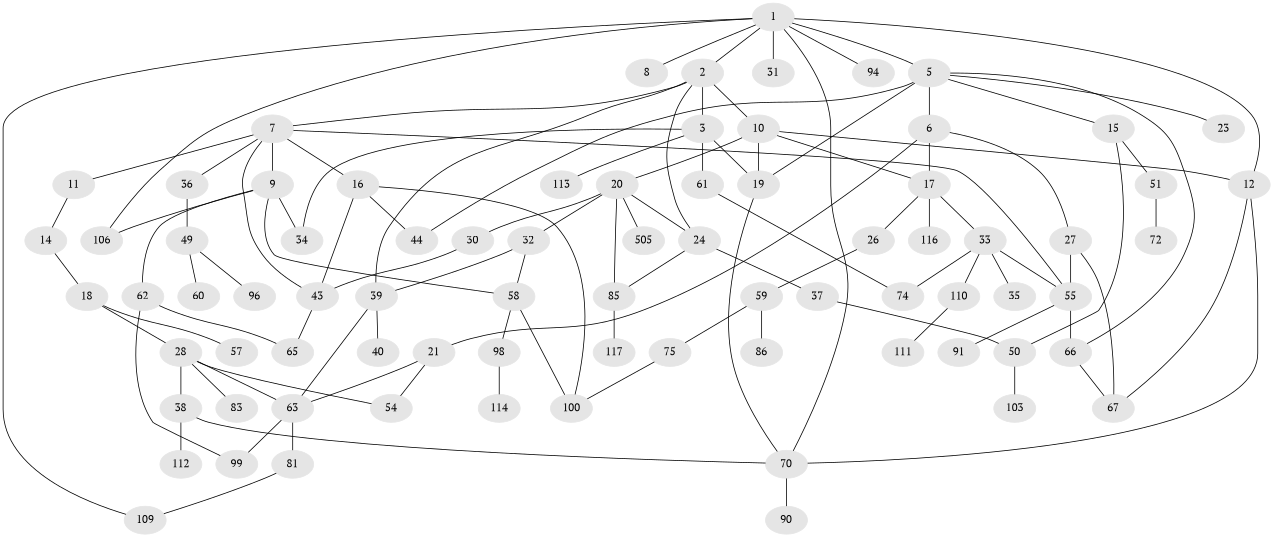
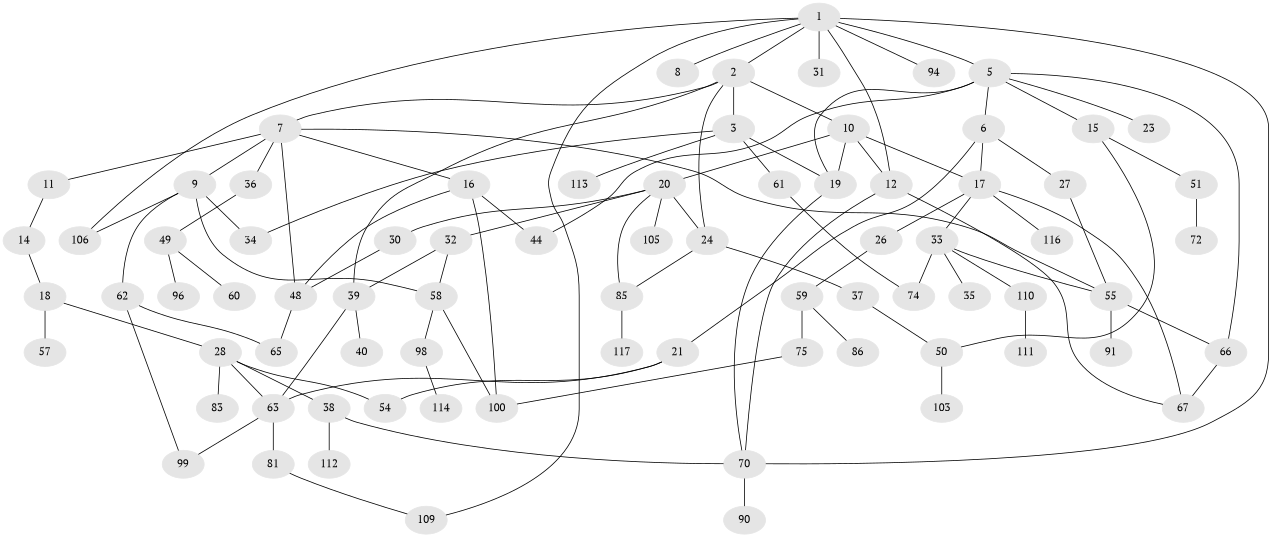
(644, 241) -> (651, 241)
(318, 297) -> (296, 297)
(1108, 321) -> (1124, 262)
